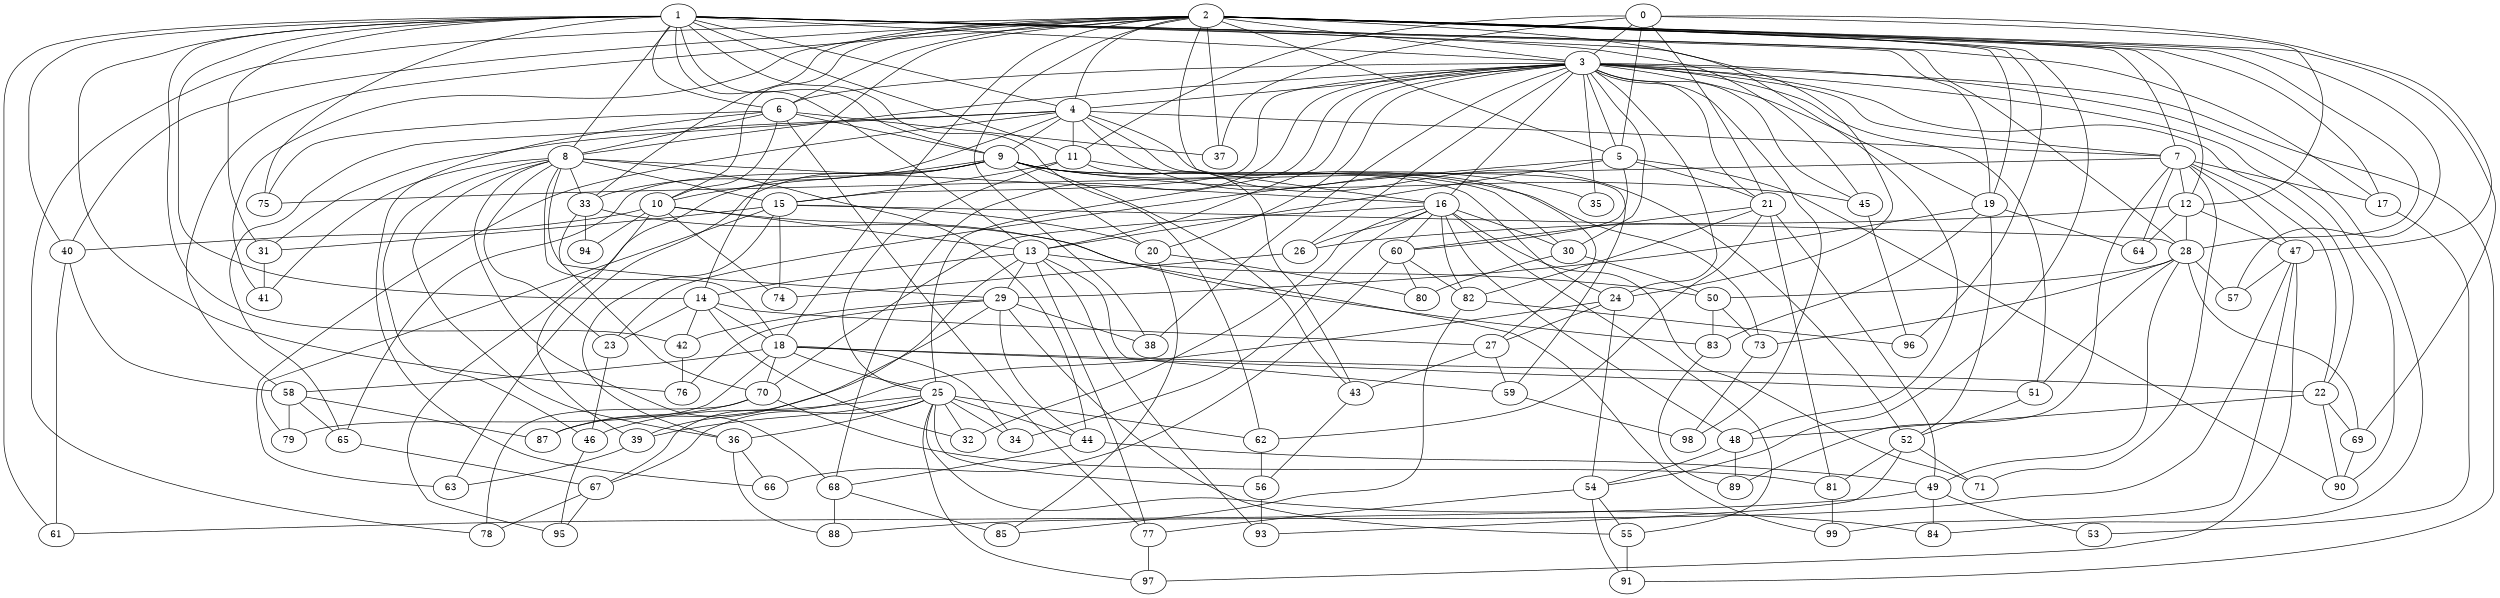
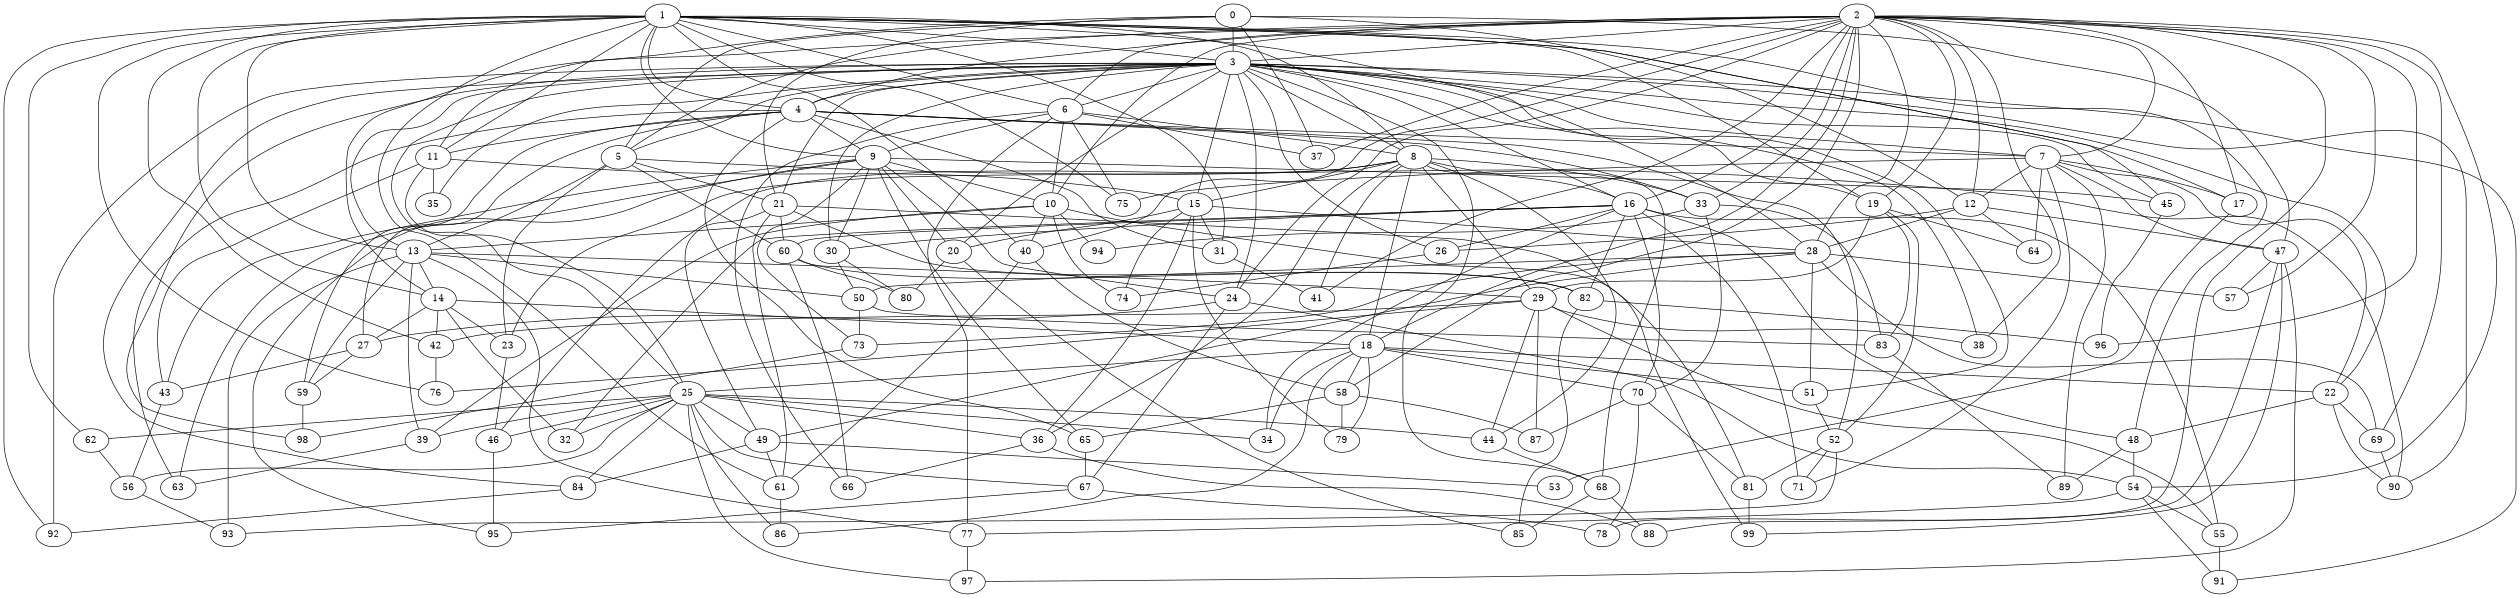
(1553, 396) -> (769, 343)
(1511, 460) -> (725, 417)
none -> (54, 535)
none -> (781, 535)
